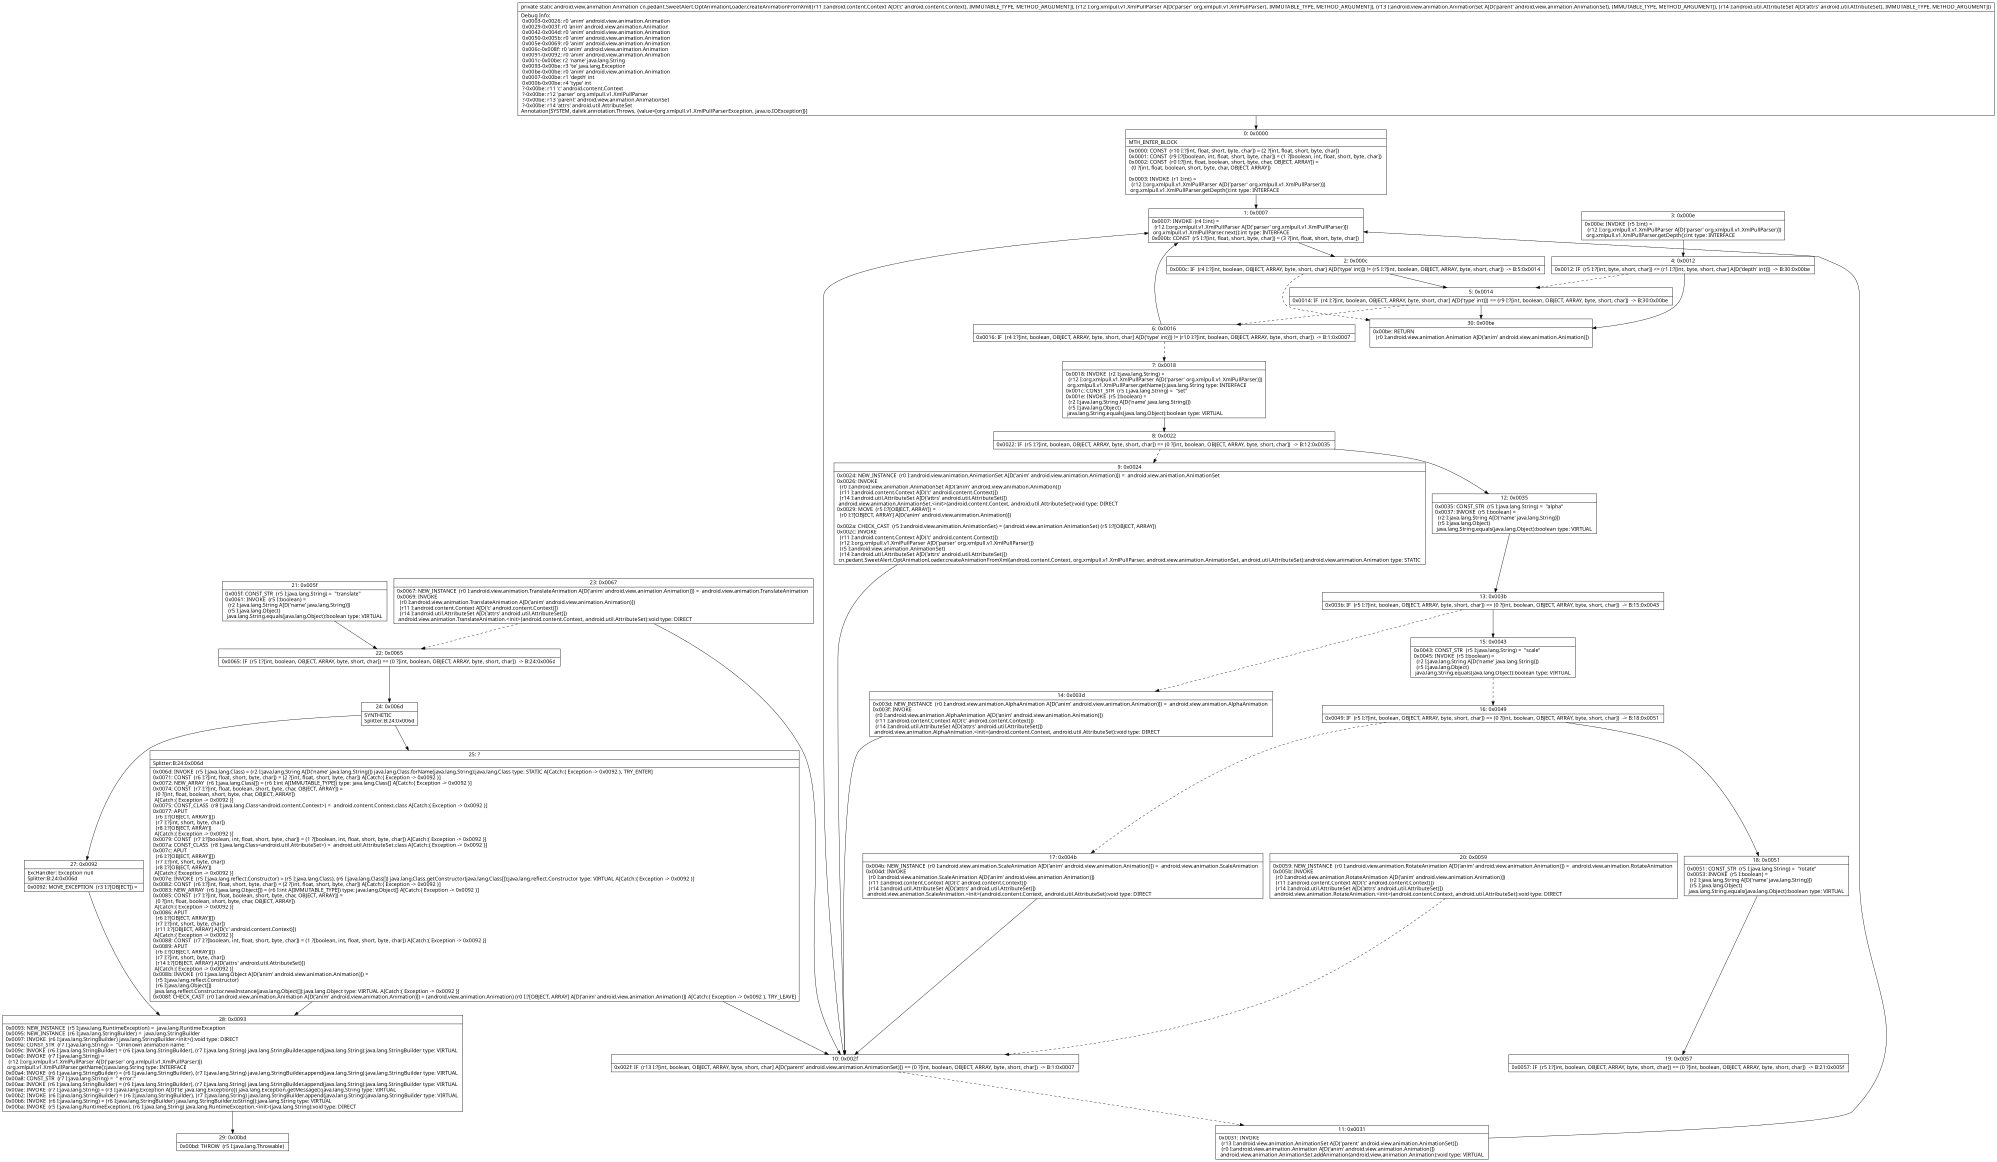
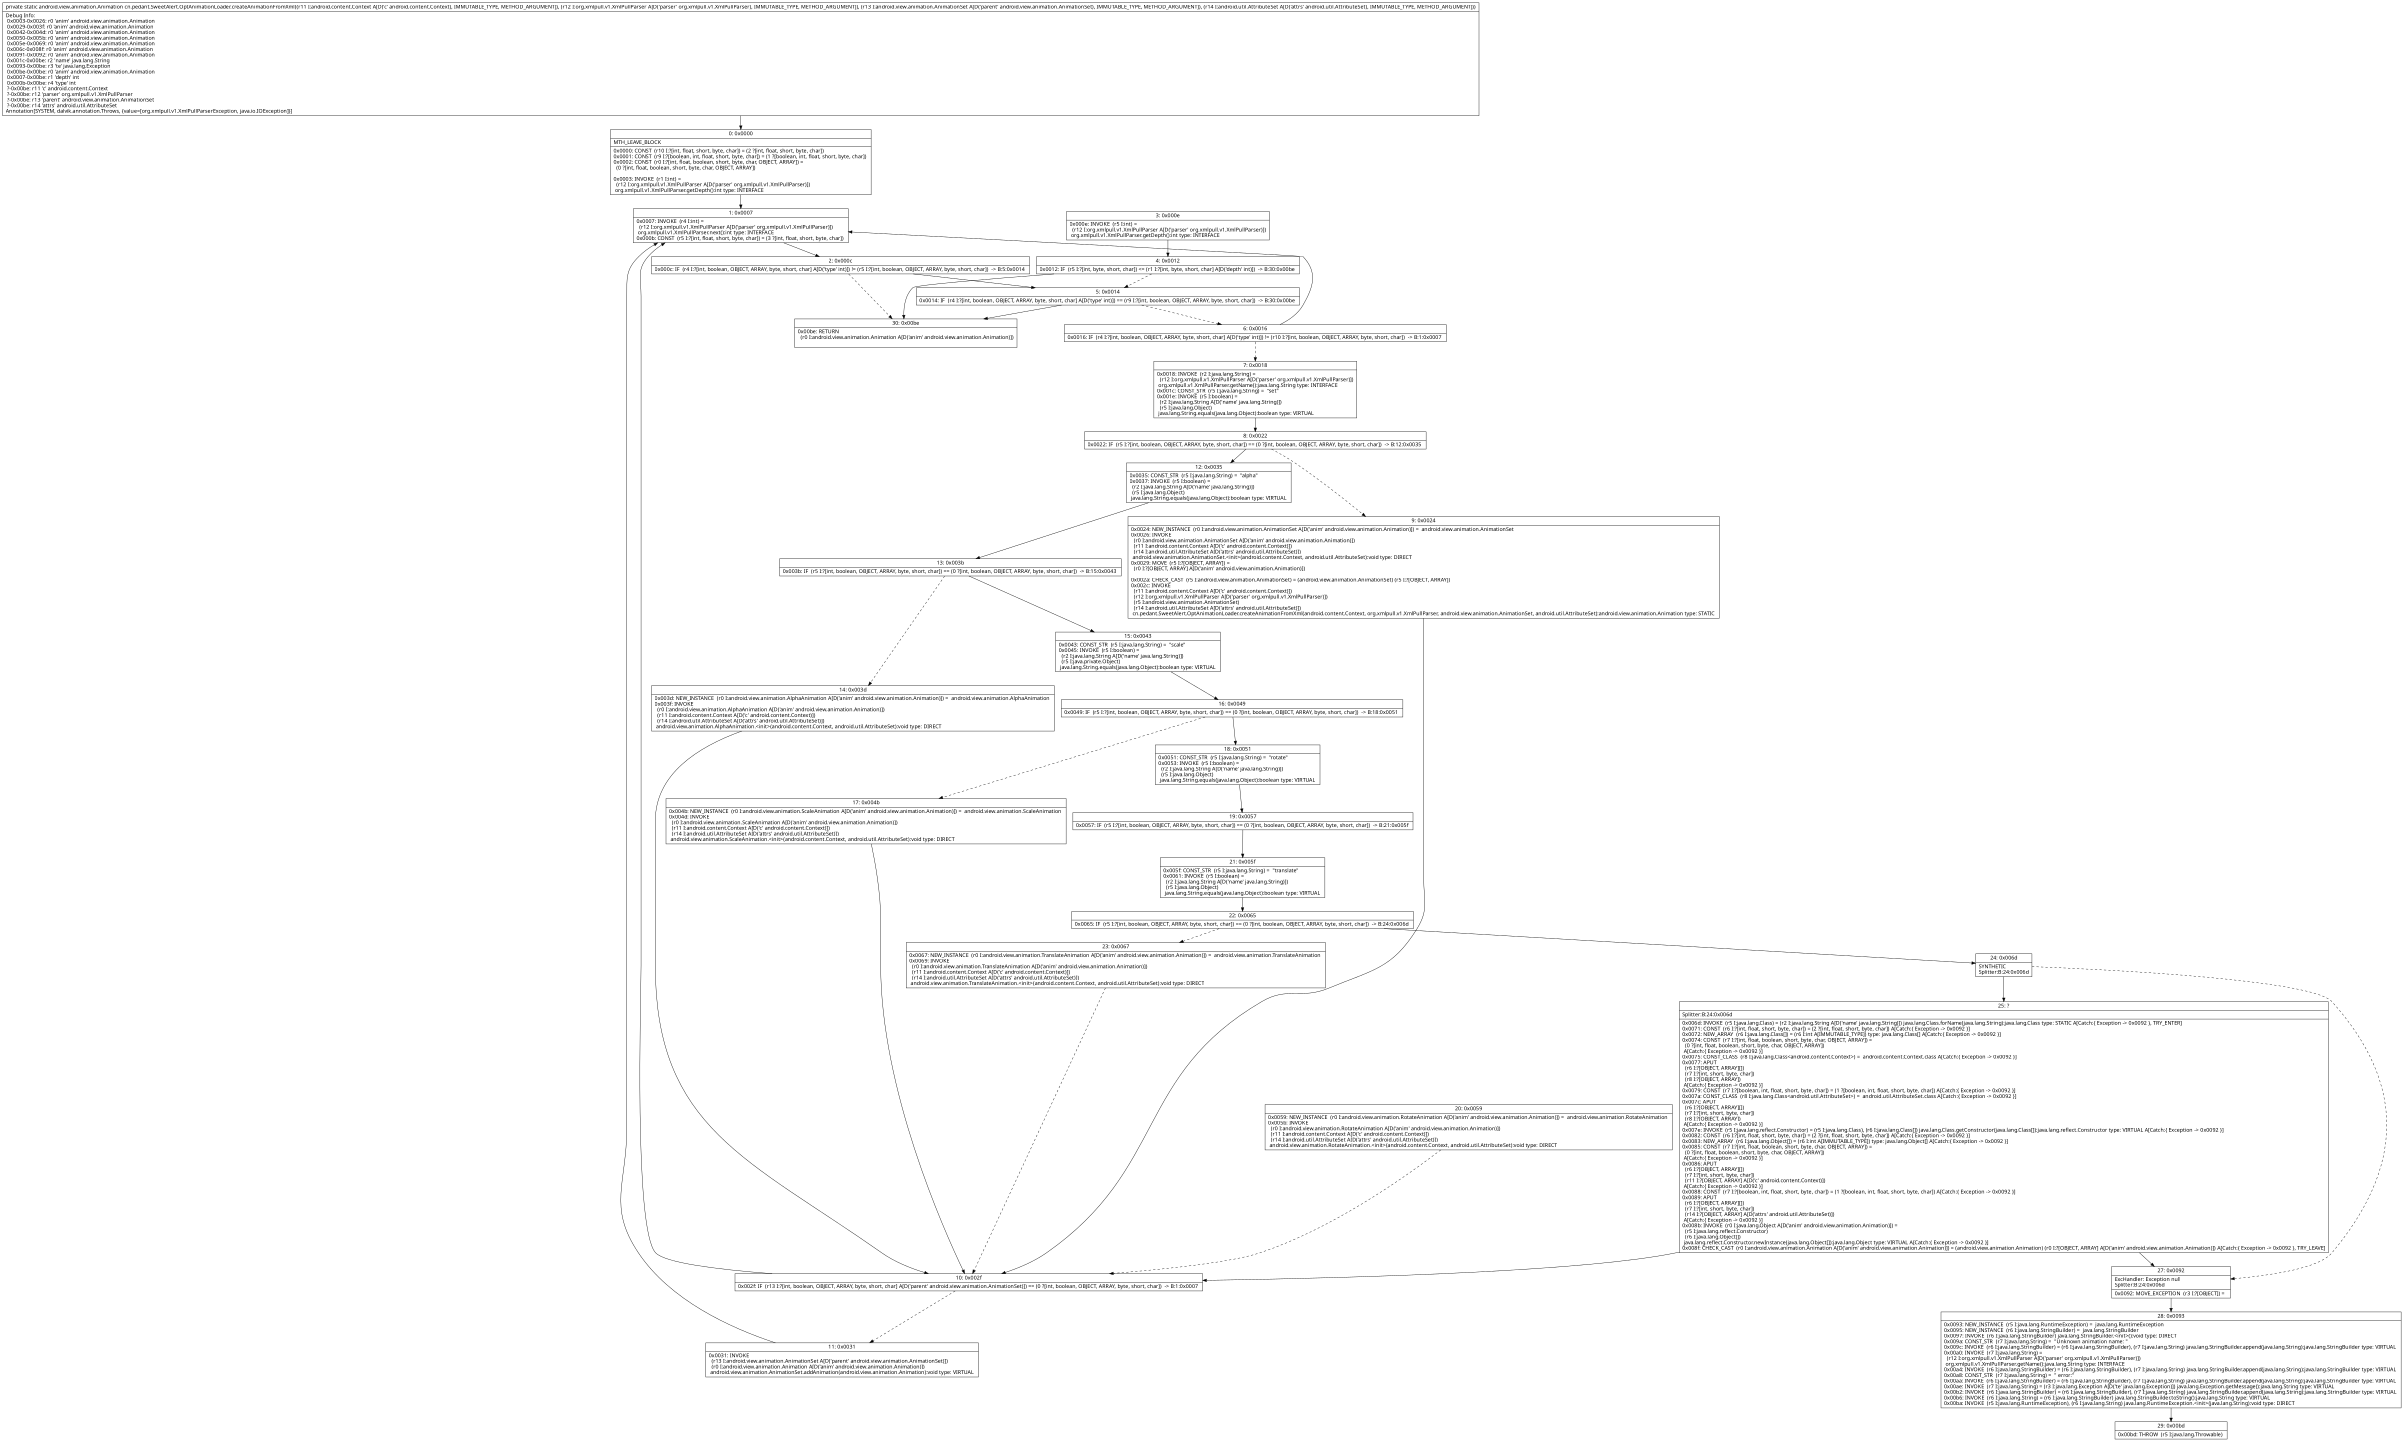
(1153, 142) -> (637, 142)
(471, 636) -> (1201, 935)
(1442, 667) -> (1090, 662)
(1493, 690) -> (1193, 685)
(191, 734) -> (2356, 1033)
(814, 803) -> (1040, 1129)
none -> (1243, 842)
(305, 1007) -> (2145, 1258)
